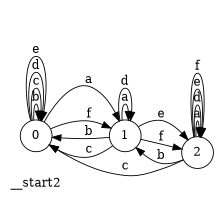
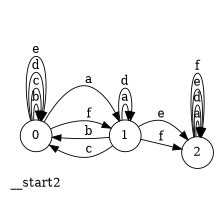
(161, 163) -> none
(119, 175) -> none
